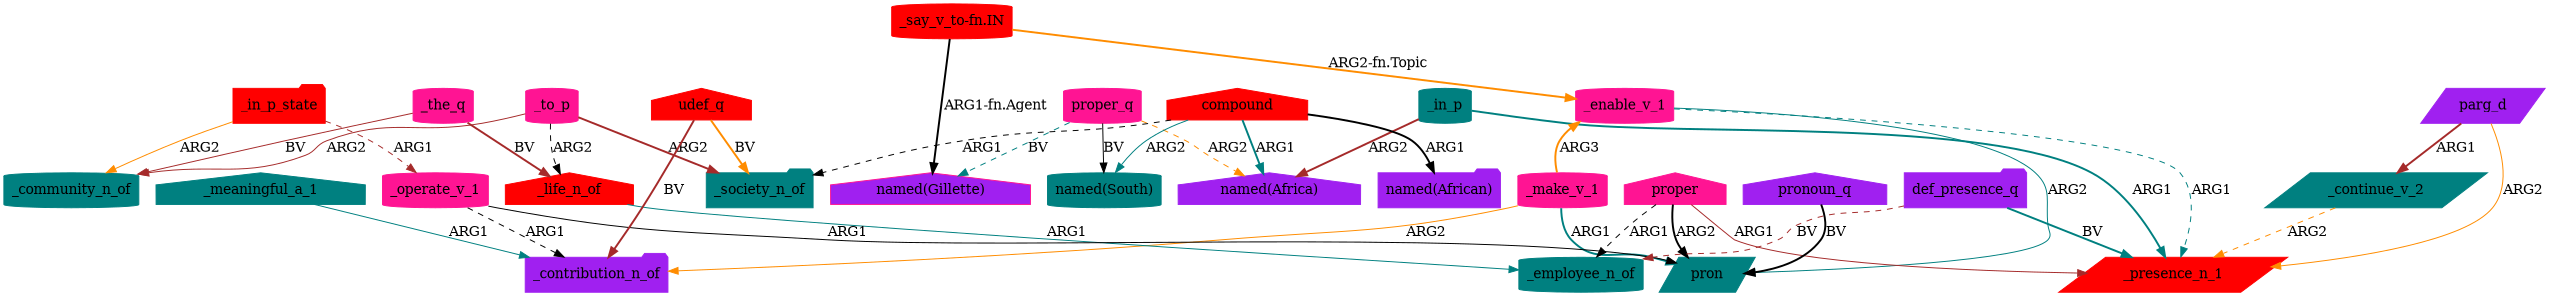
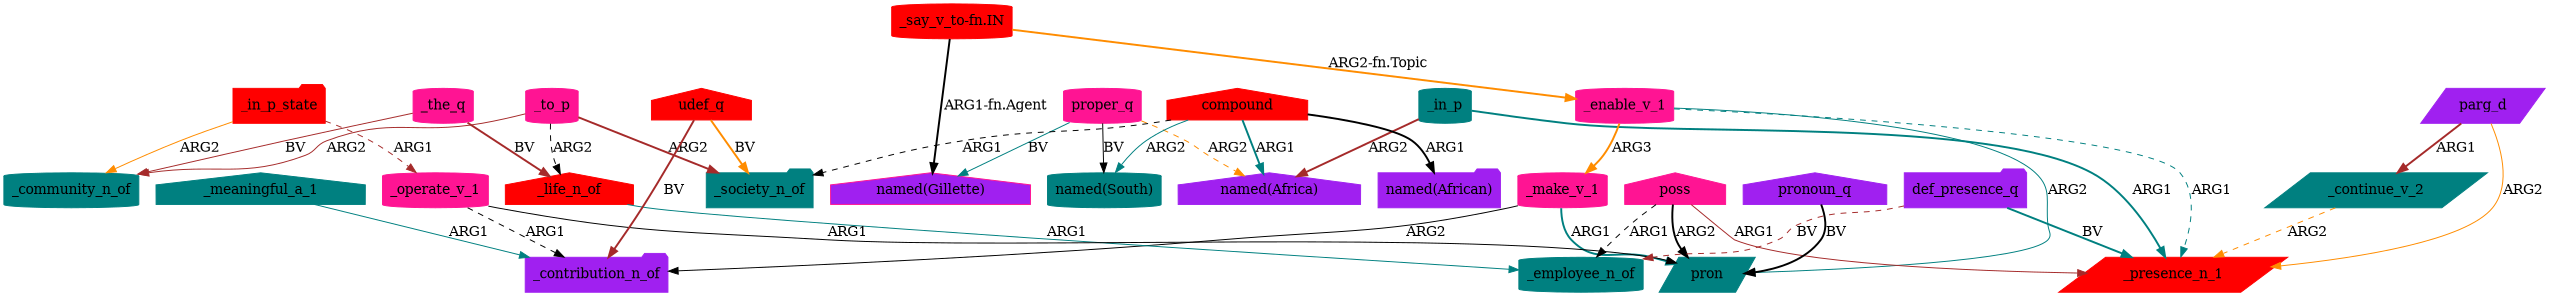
(1018, 147) -> (1018, 147)
(1557, 148) -> (1609, 146)
(1675, 190) -> (1675, 190)
(1099, 249) -> (1099, 249)
